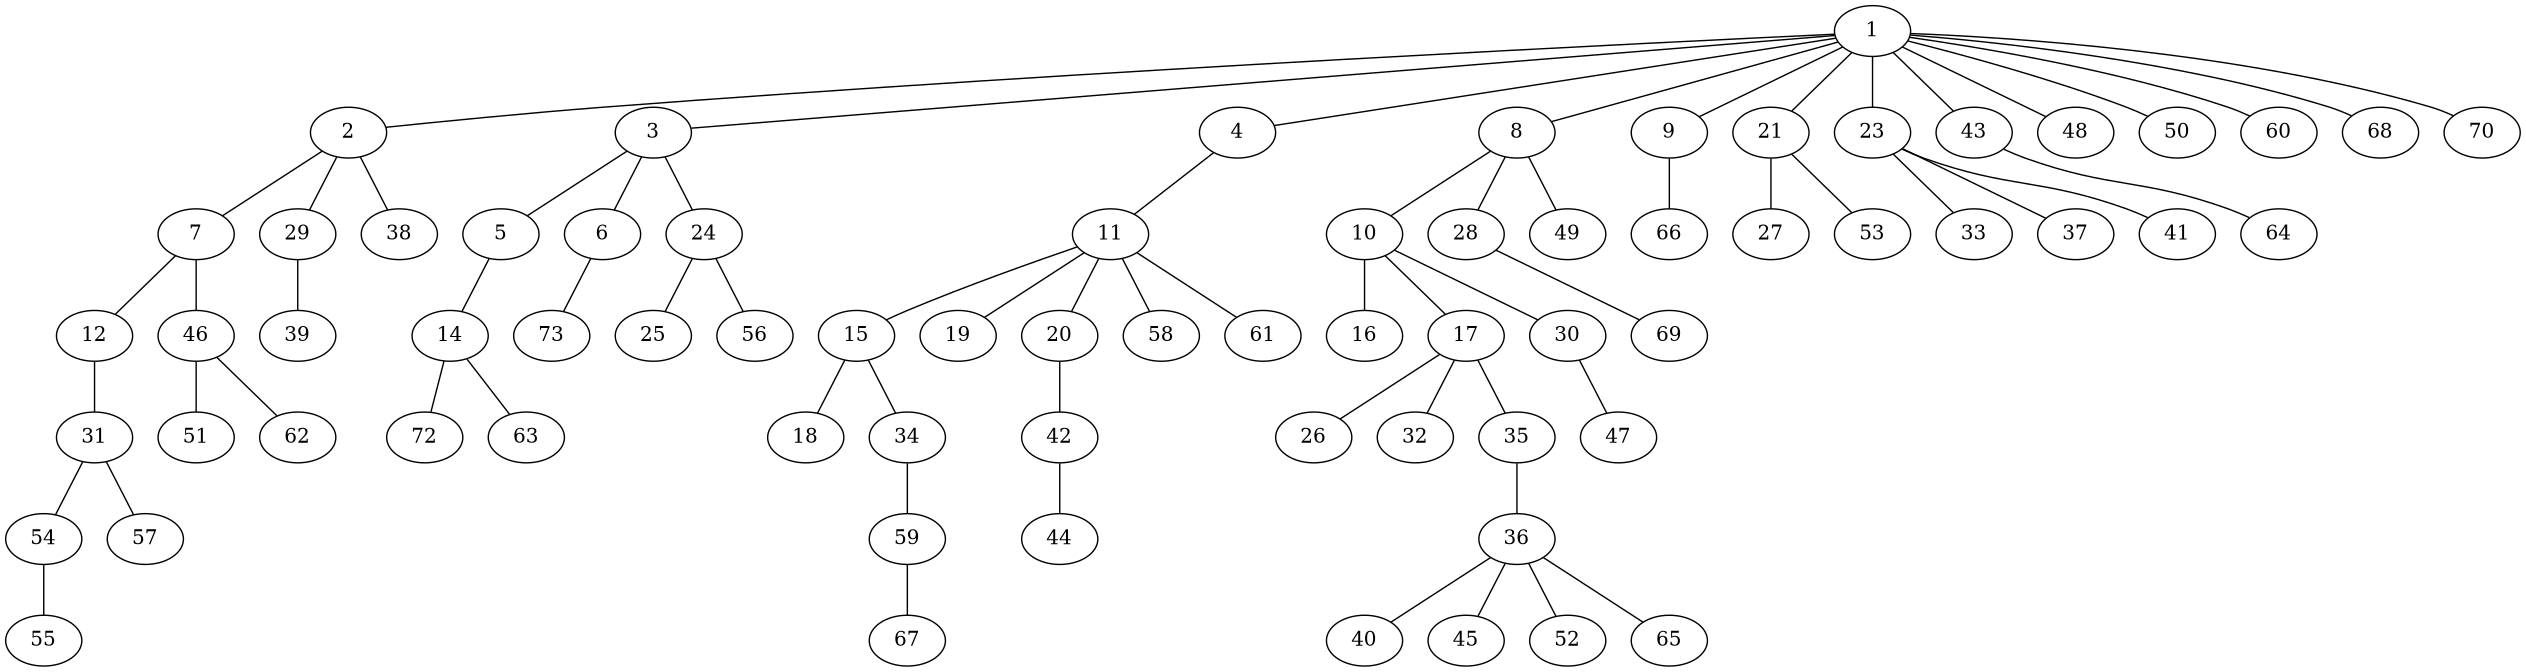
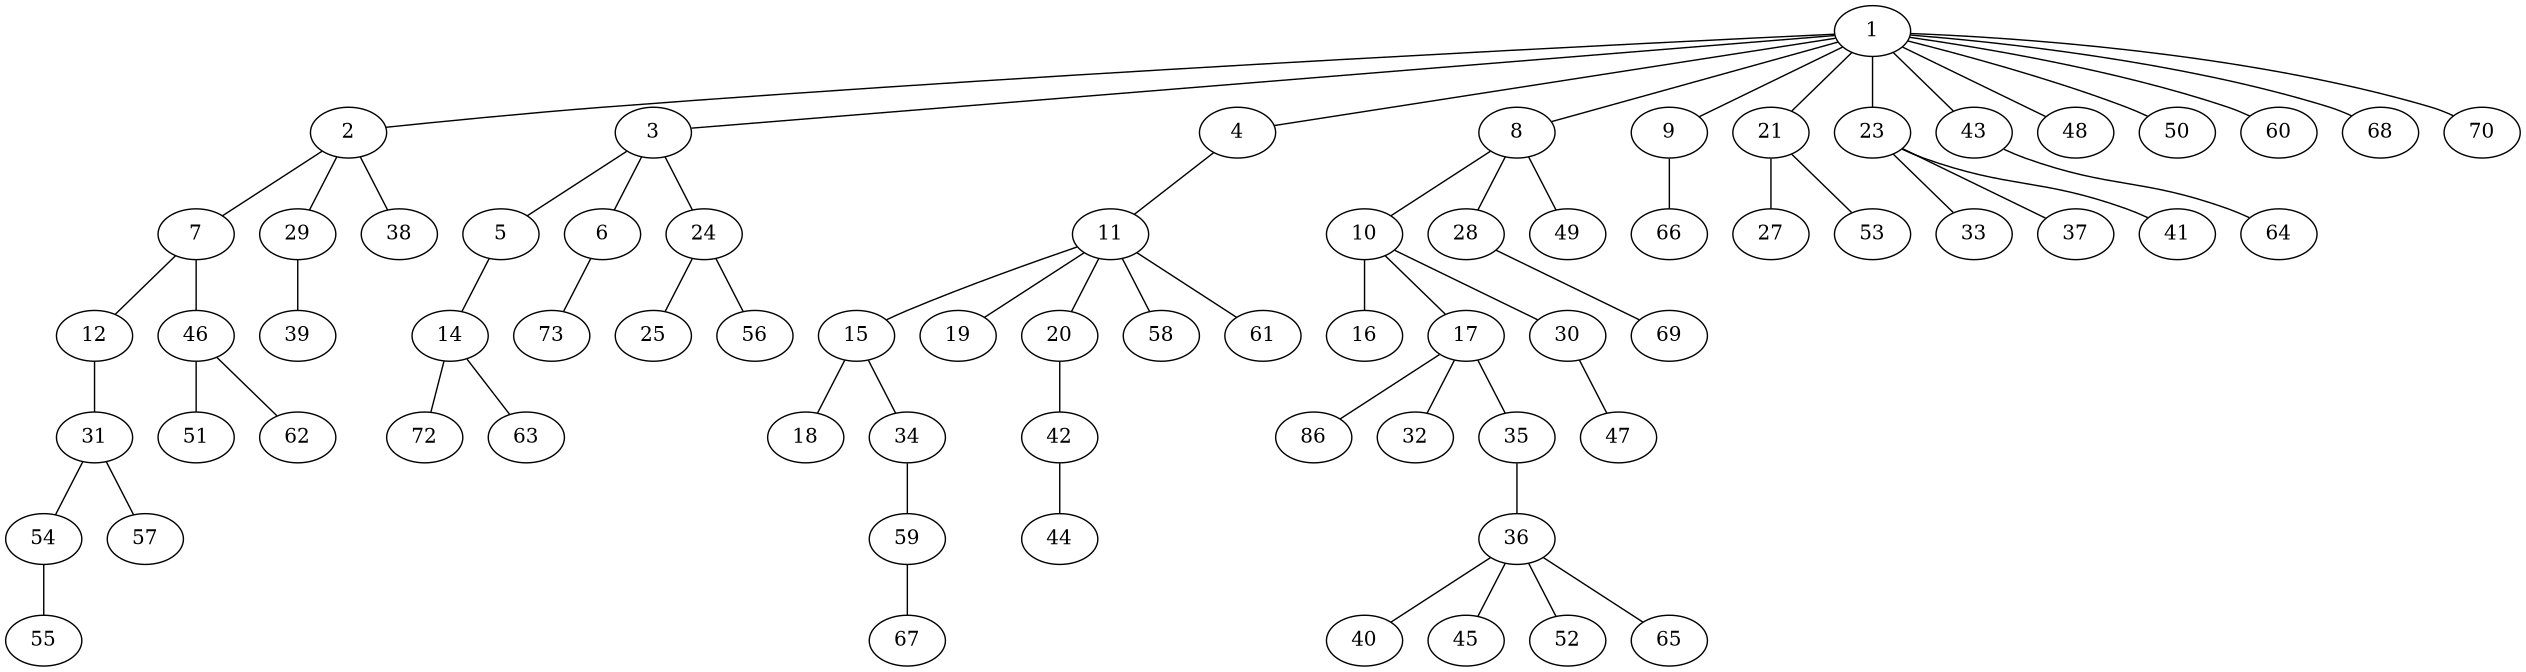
(1314, 437) -> (1314, 437)
